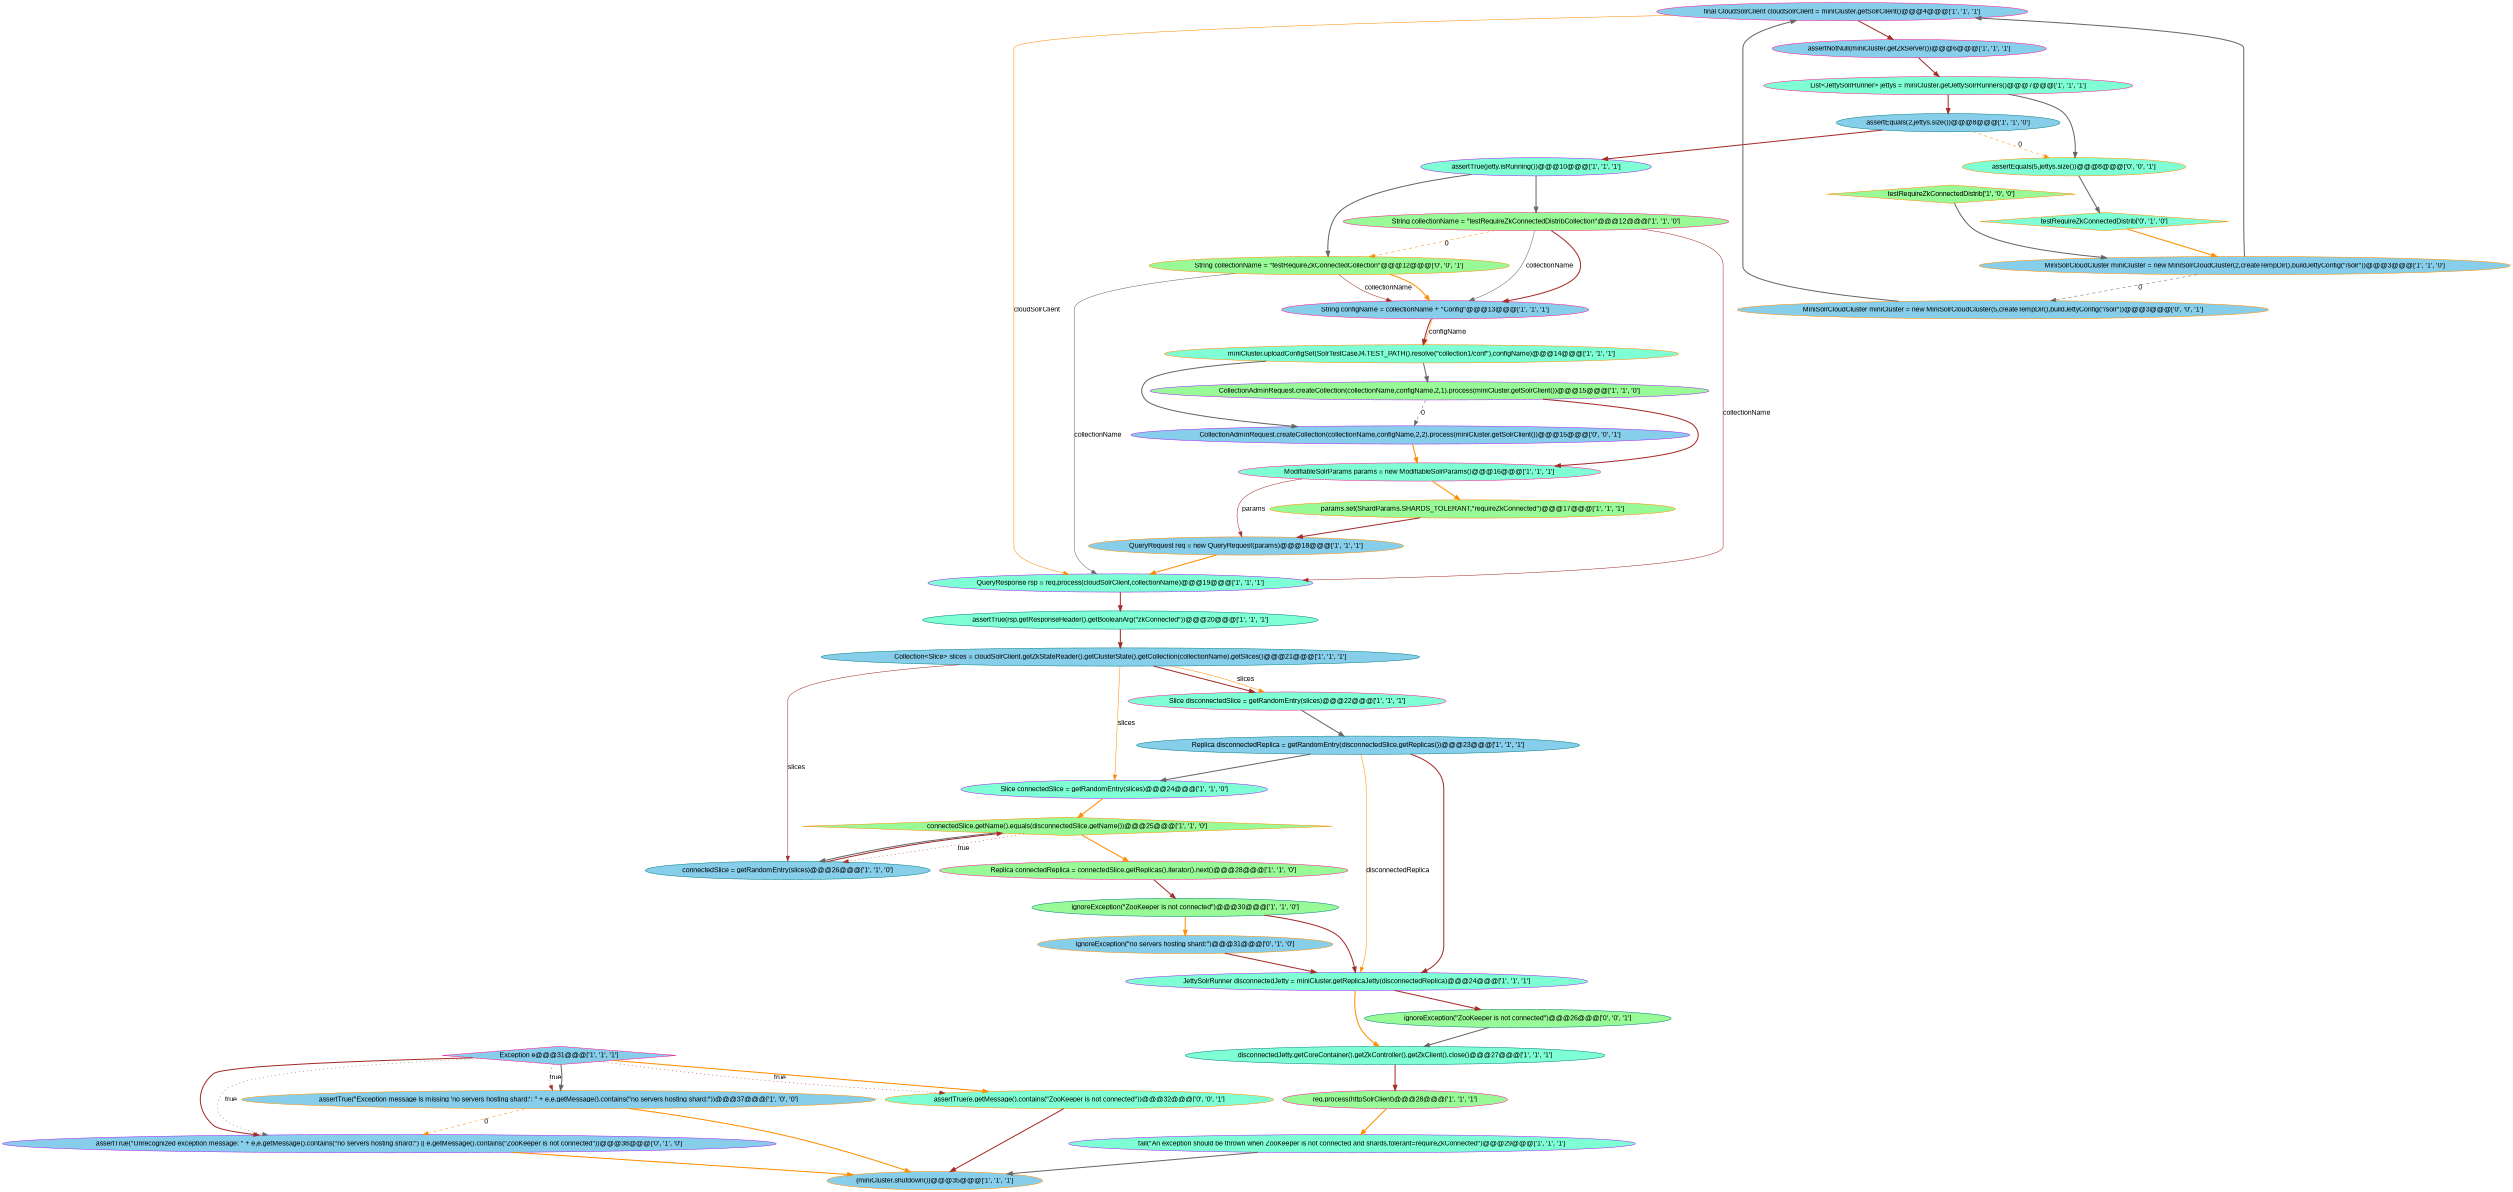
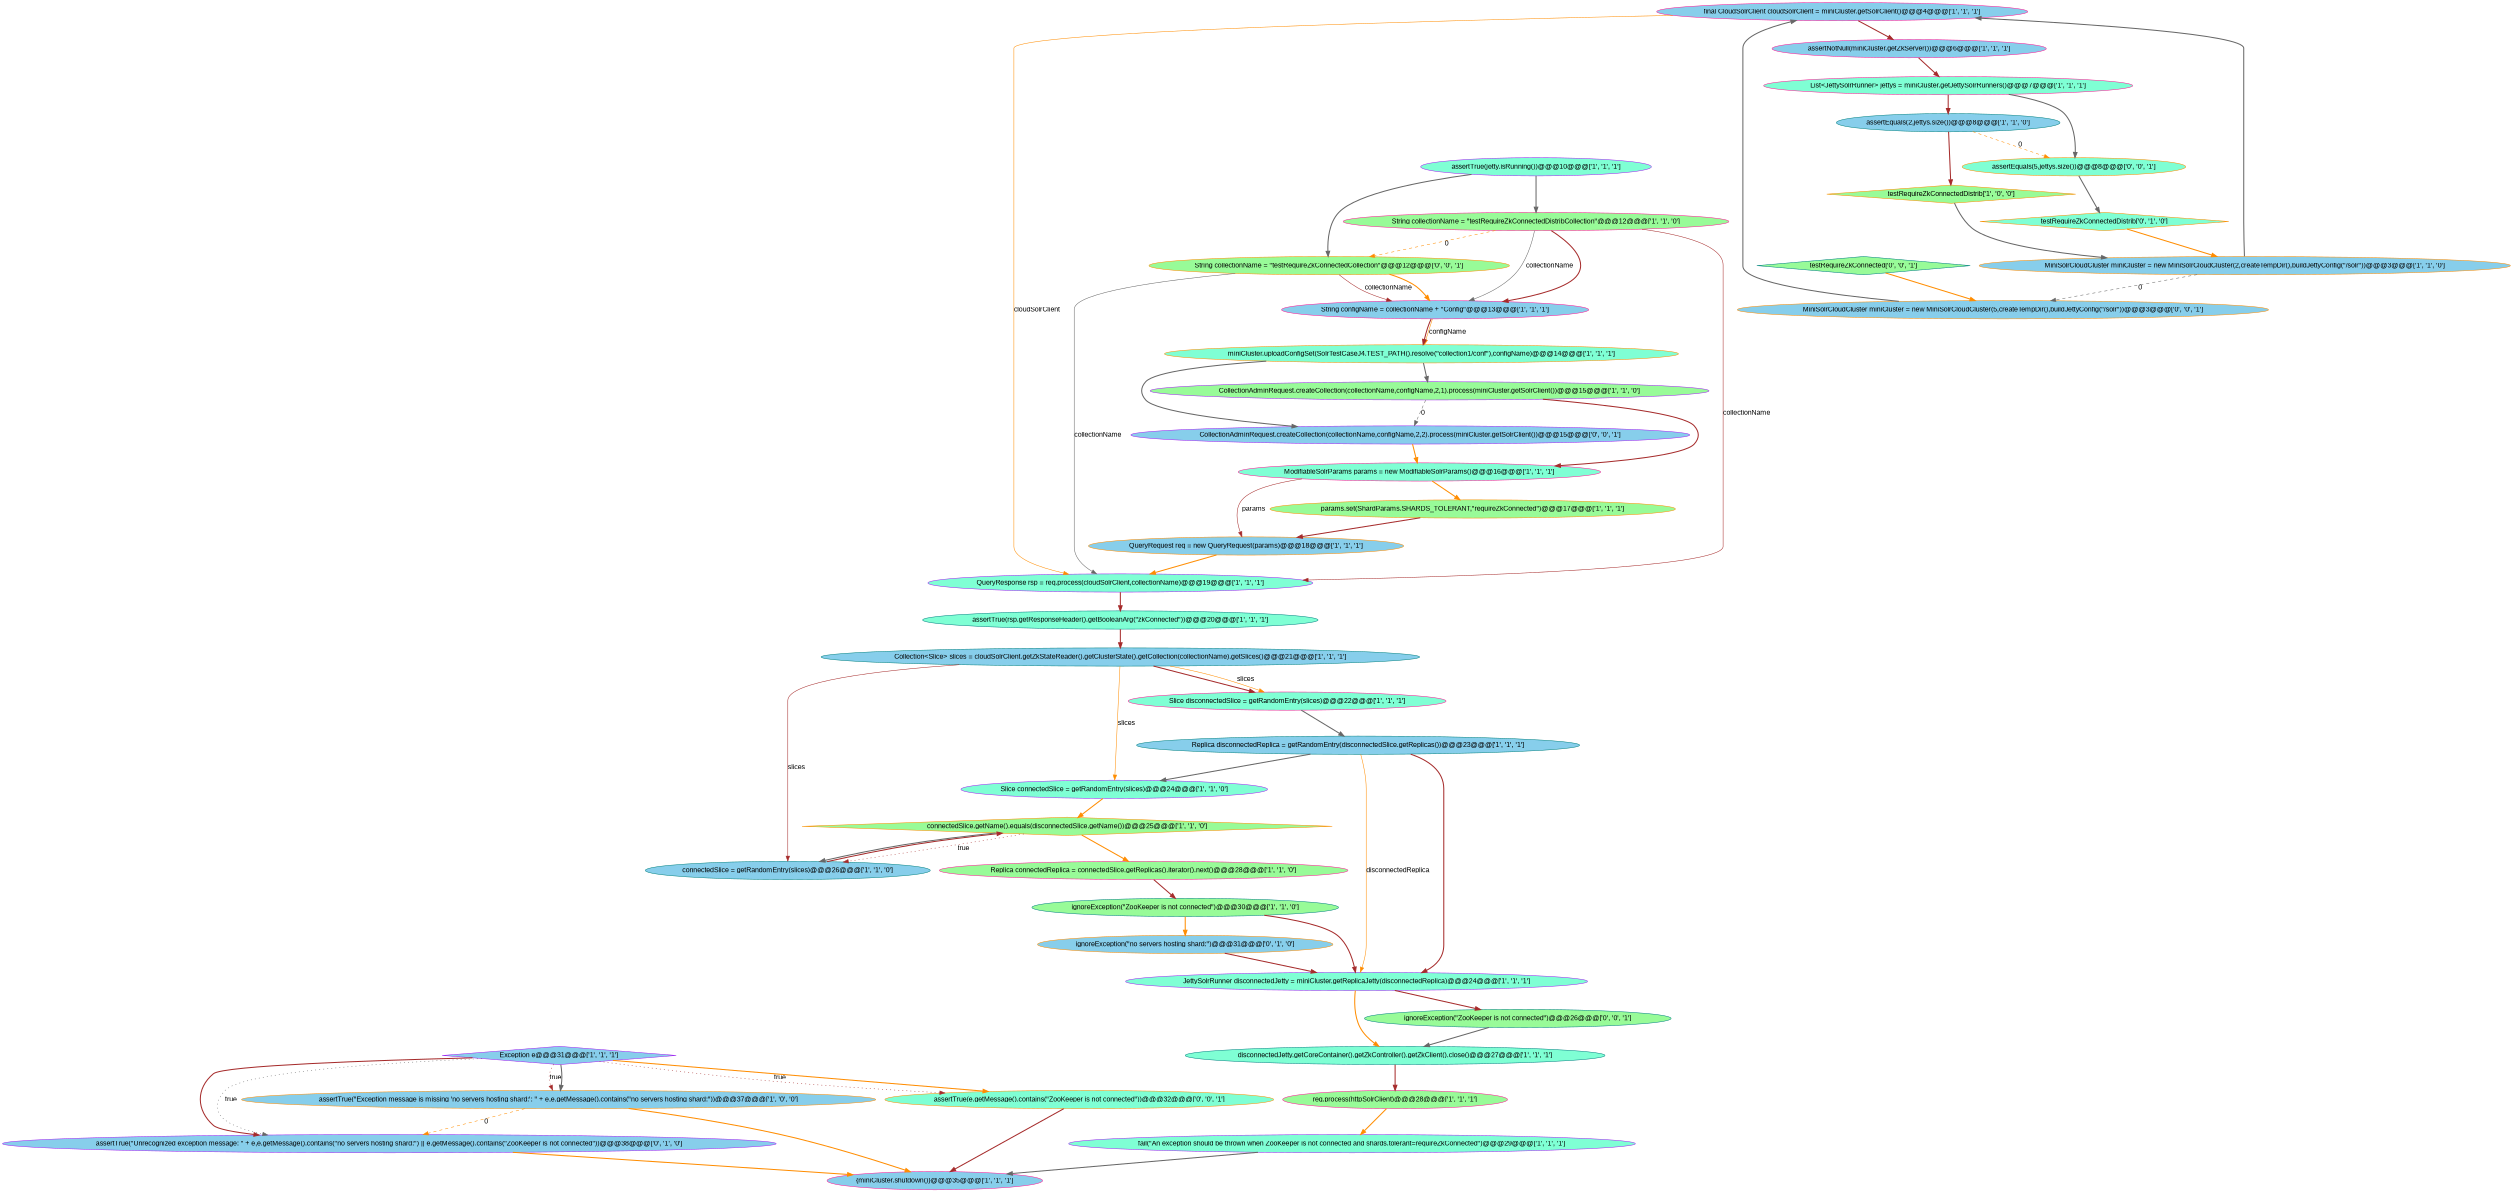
(1752, 144) -> (1950, 156)
none -> (1864, 266)
(559, 1055) -> (559, 1055)
(935, 1181) -> (935, 1181)
